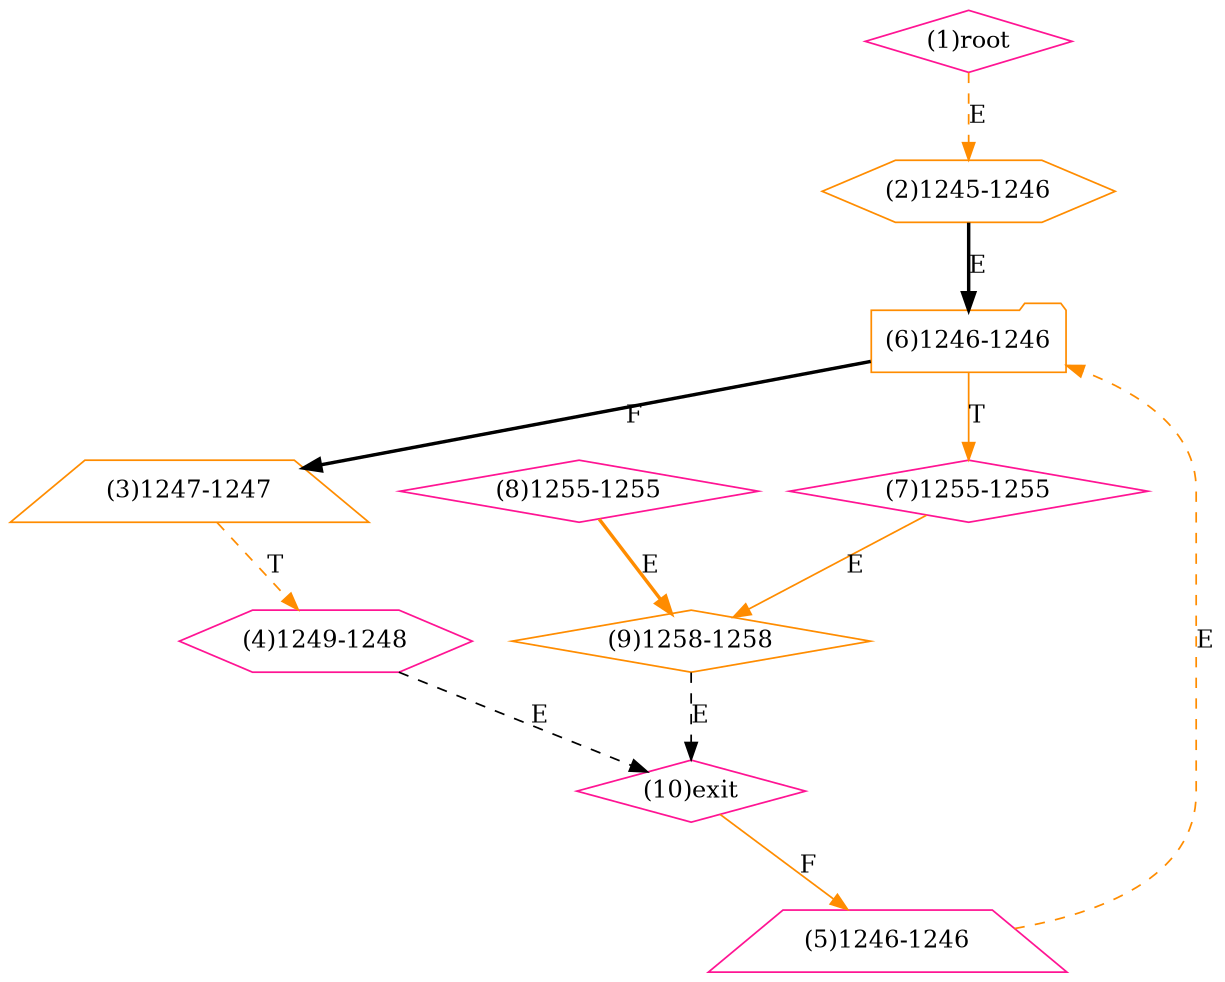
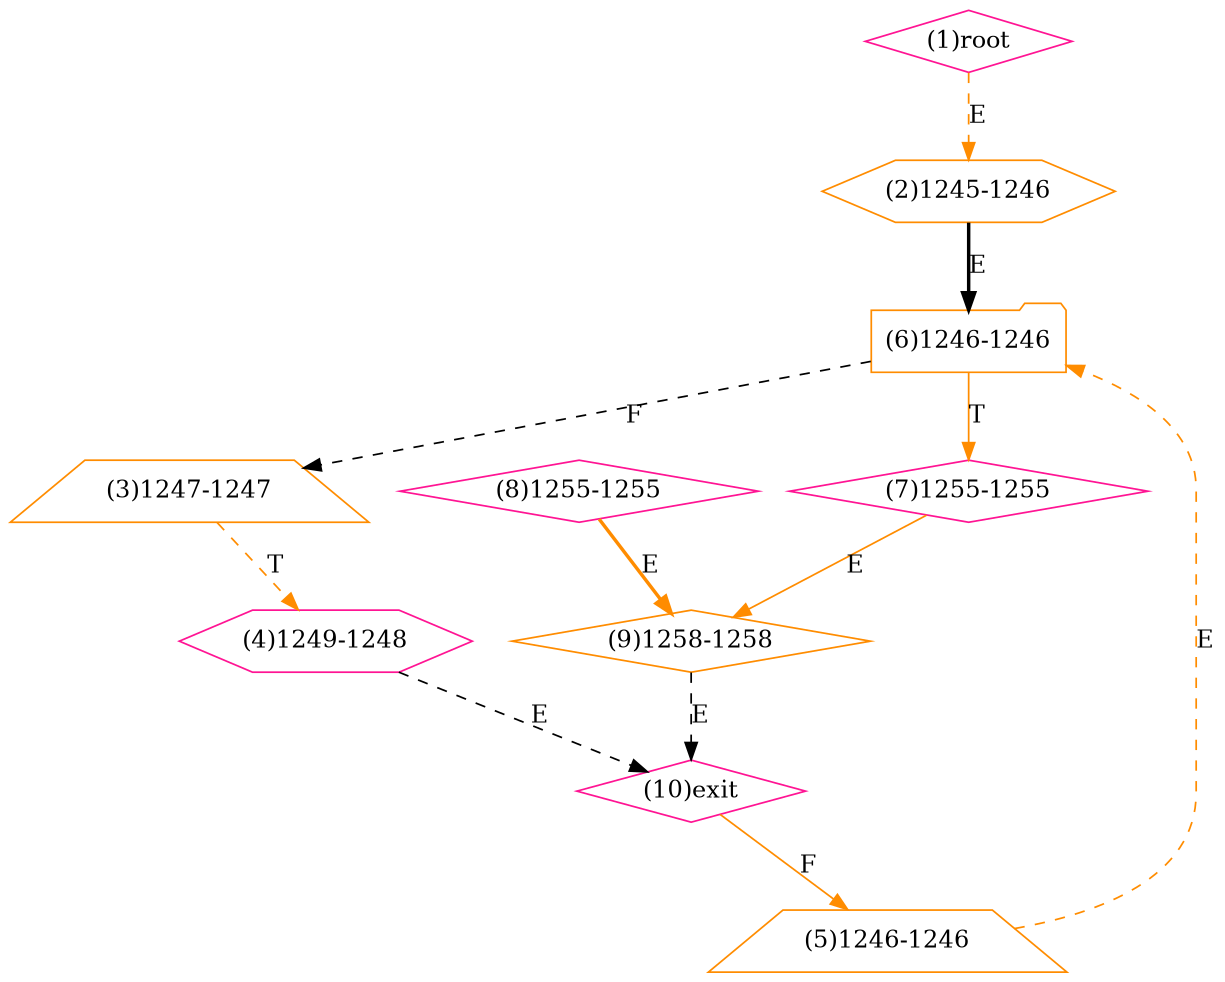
(596, 413) -> (596, 413)
(888, 941) -> (888, 941)
